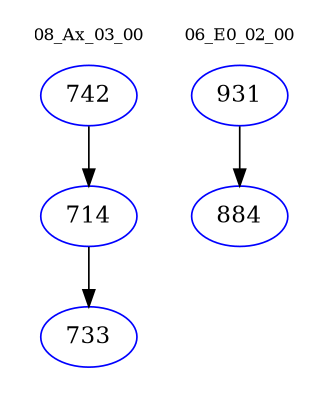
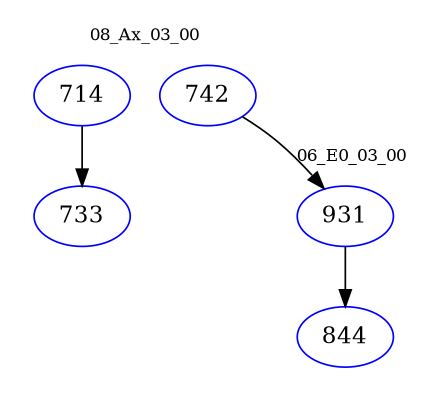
(240, 36) -> (352, 157)
(89, 148) -> (295, 157)
(240, 216) -> (345, 337)
